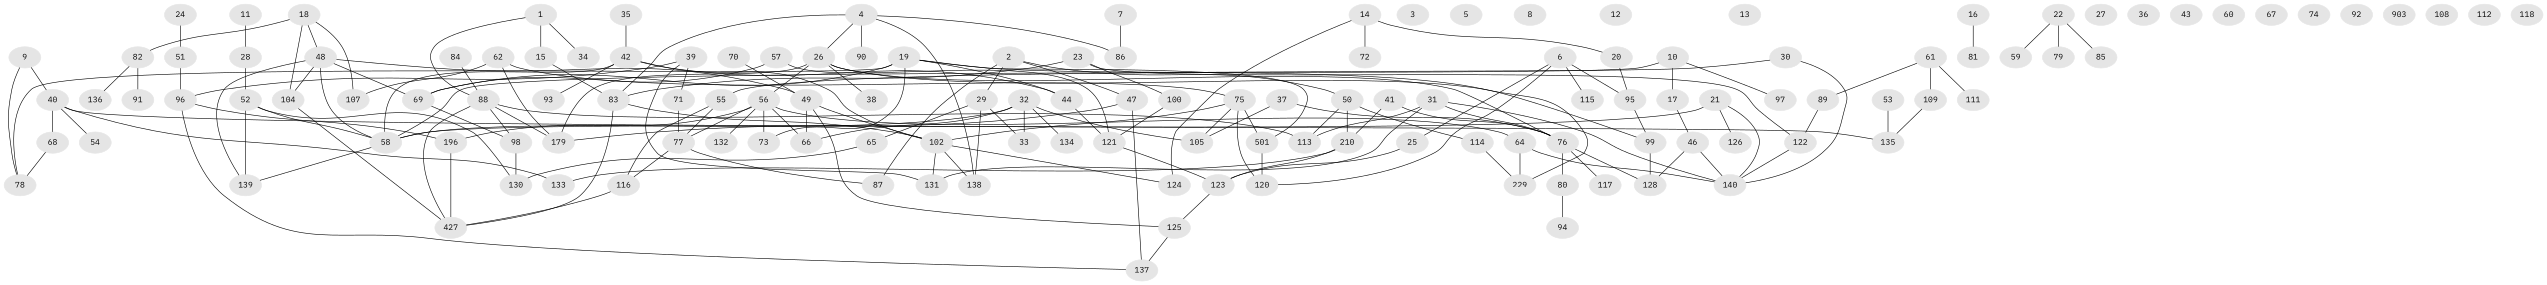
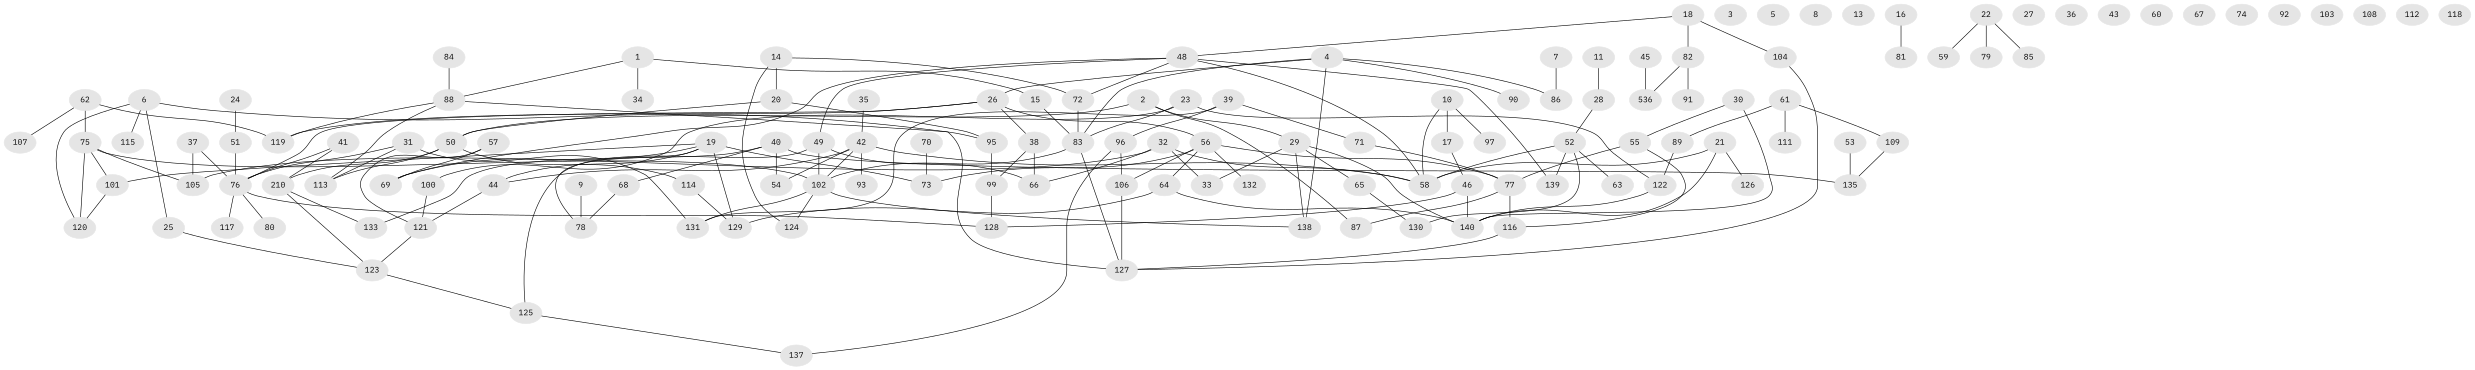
(1616, 15) -> none
(2399, 15) -> (2327, 15)
(344, 50) -> none
none -> (1645, 57)
(306, 77) -> (1128, 79)
(39, 79) -> none
(180, 79) -> (235, 162)
(770, 79) -> (927, 159)
(1216, 81) -> (1013, 164)
(95, 100) -> (1645, 100)
(1132, 100) -> none
none -> (678, 109)
(785, 121) -> (1034, 164)
none -> (1078, 125)
(1591, 135) -> (1388, 180)
(451, 143) -> (1122, 185)
(516, 143) -> none
(559, 143) -> (278, 143)
(1067, 143) -> none
(1262, 143) -> (112, 185)
none -> (825, 161)
(316, 164) -> none
(1520, 185) -> (735, 228)
none -> (1618, 185)
(451, 228) -> (1122, 270)
(1563, 228) -> none
